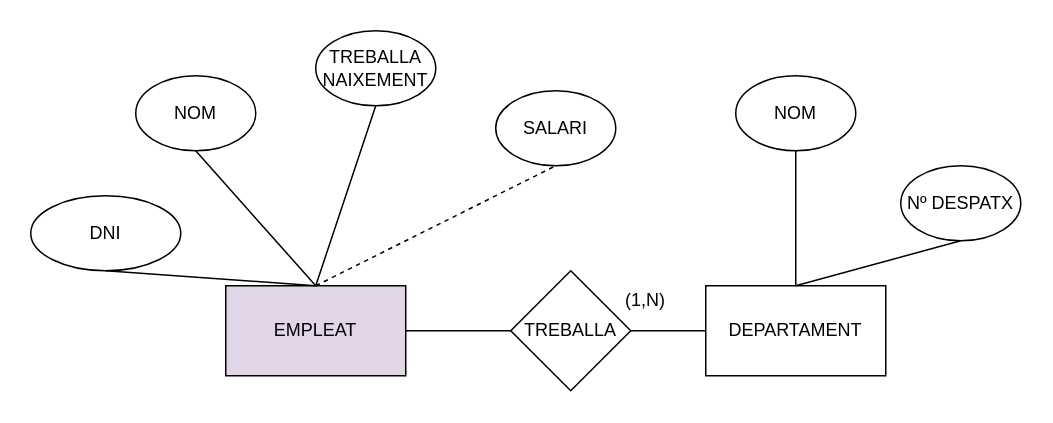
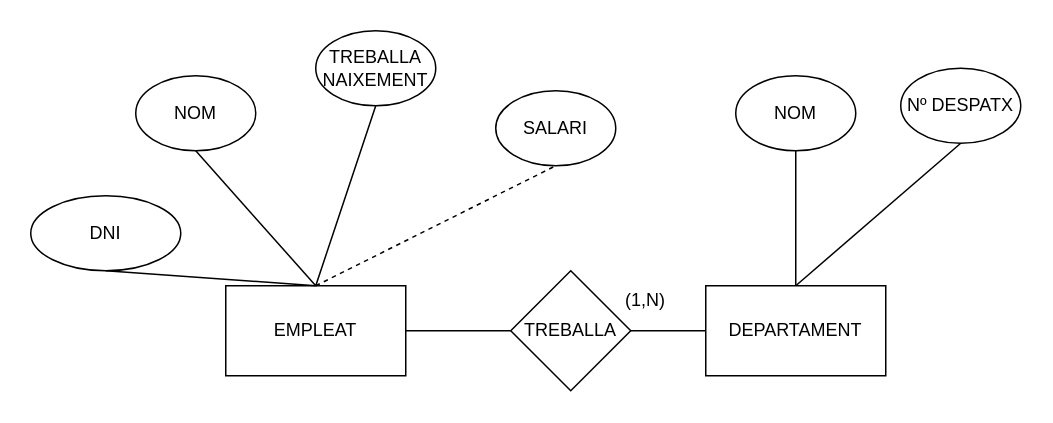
(961, 203) -> (961, 106)
(316, 331) -> (316, 331)
